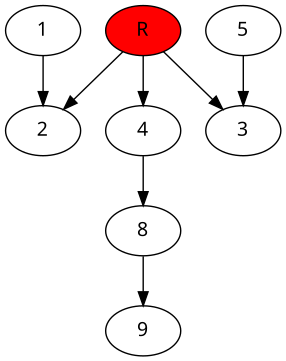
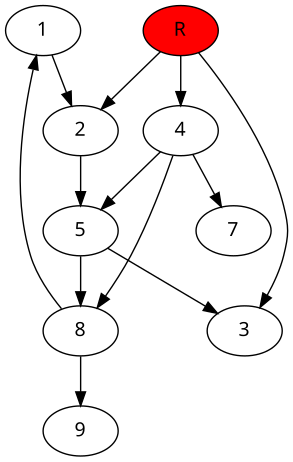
none -> (81, 174)
none -> (136, 176)
none -> (21, 193)
none -> (234, 231)
none -> (81, 274)
